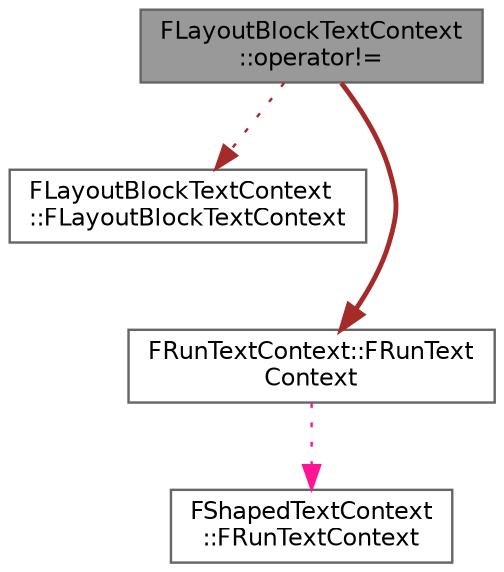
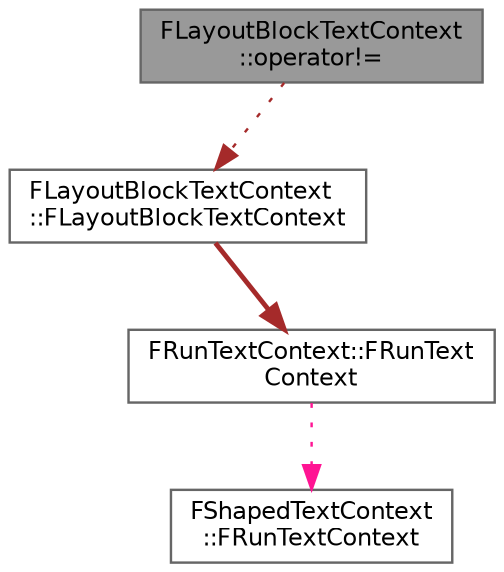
(395, 194) -> (242, 277)
